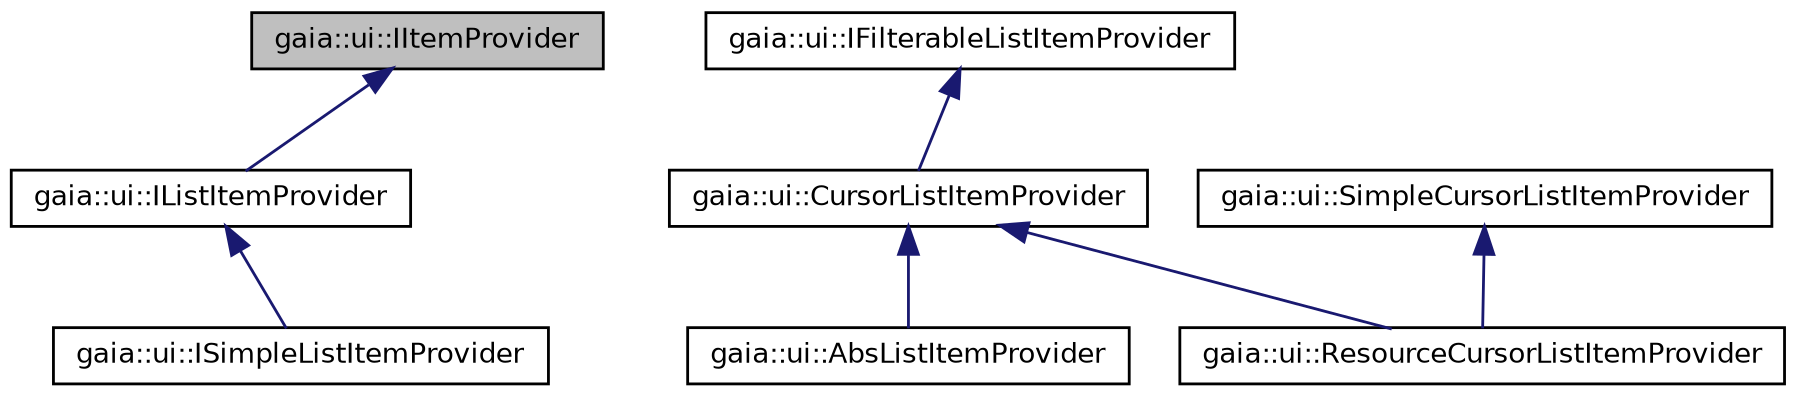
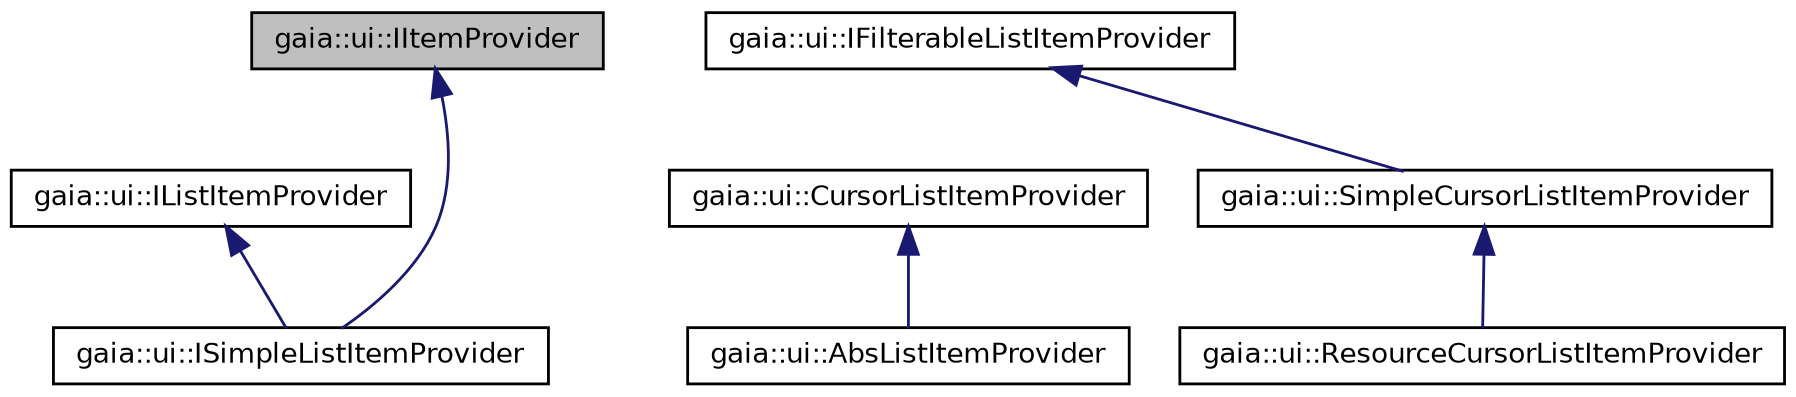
(307, 128) -> (434, 230)
(934, 133) -> (1242, 124)
(1209, 281) -> none
